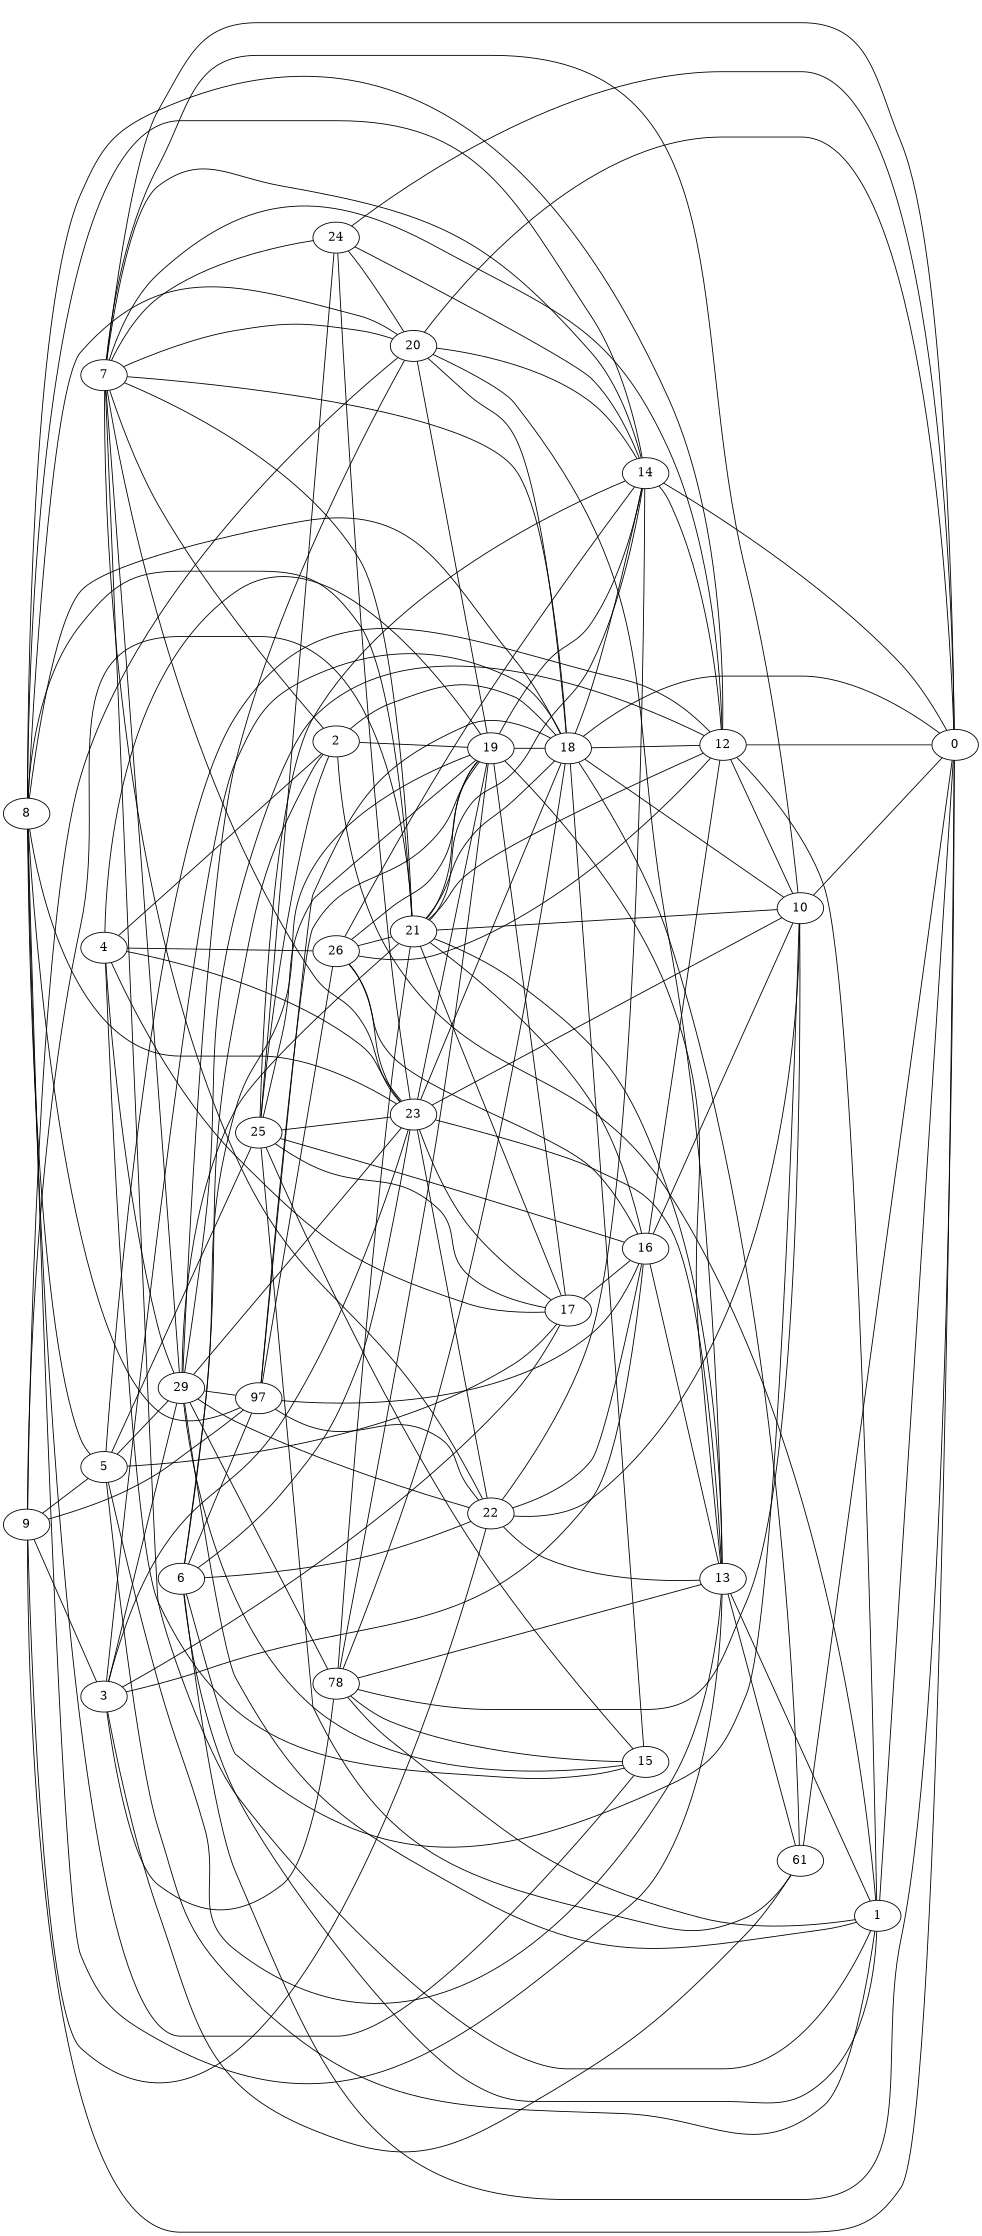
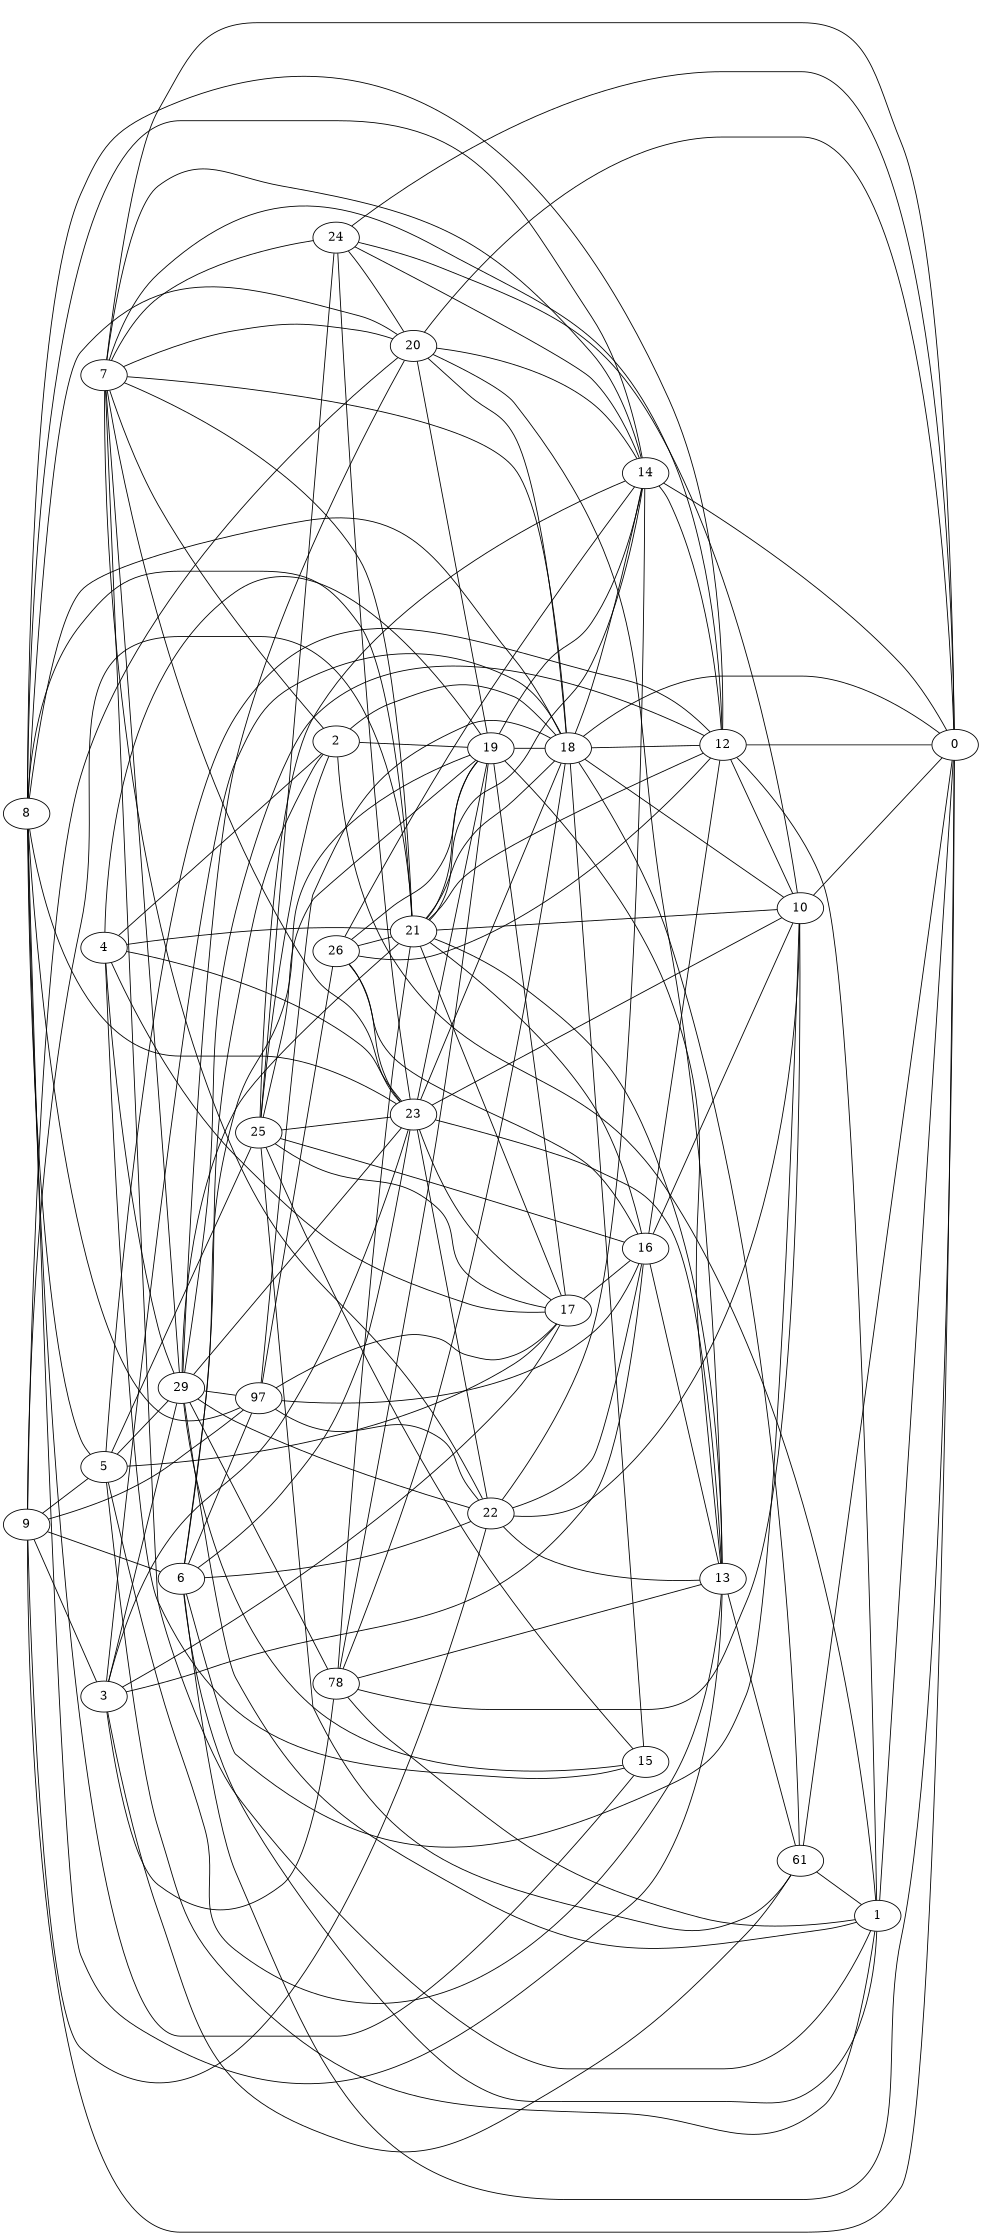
(652, 130) -> (724, 583)
(321, 916) -> (419, 1335)
(220, 949) -> (258, 930)
none -> (104, 1552)
(481, 1747) -> none
(804, 1755) -> (839, 1888)
